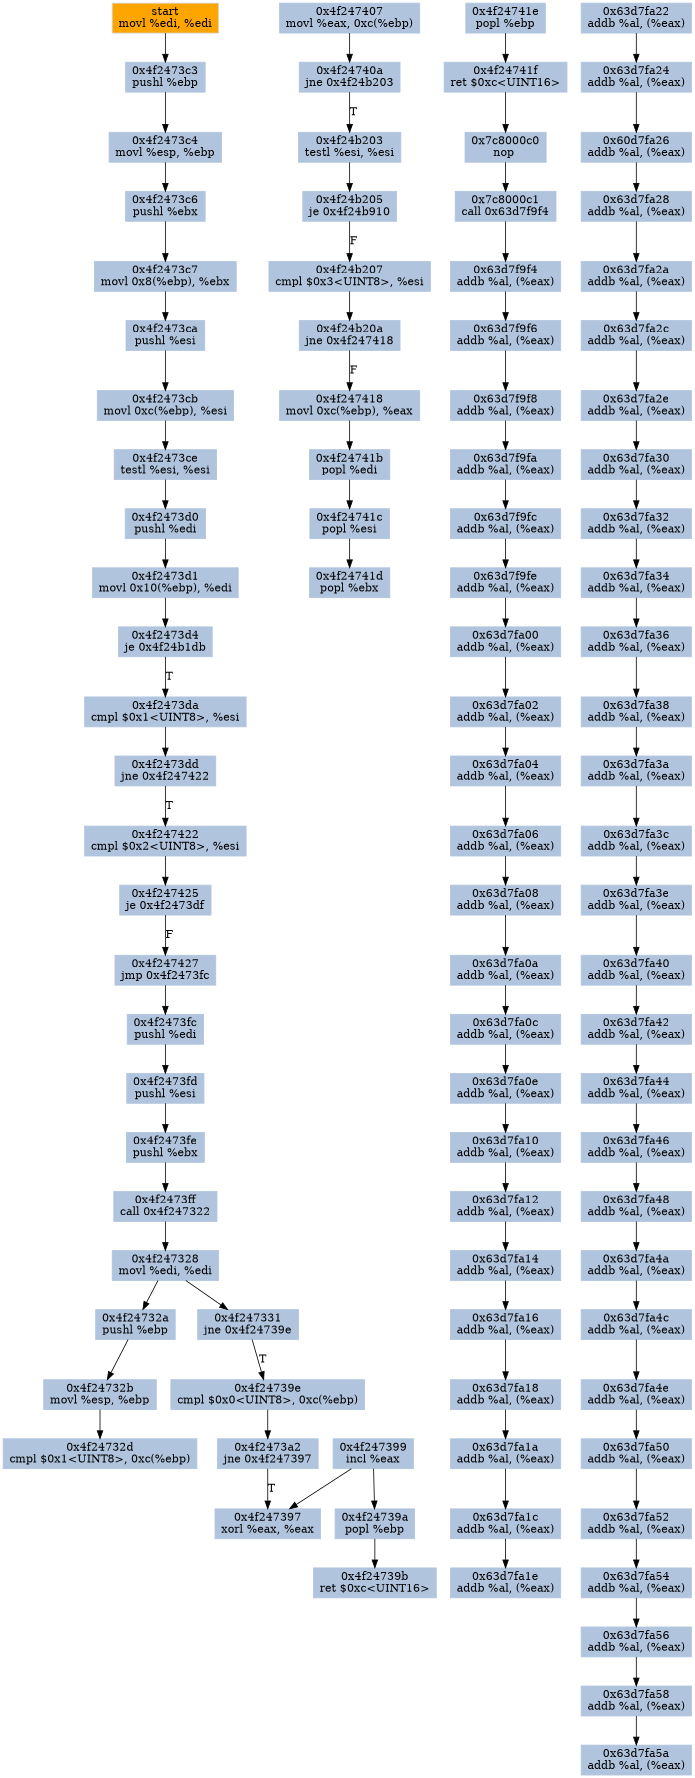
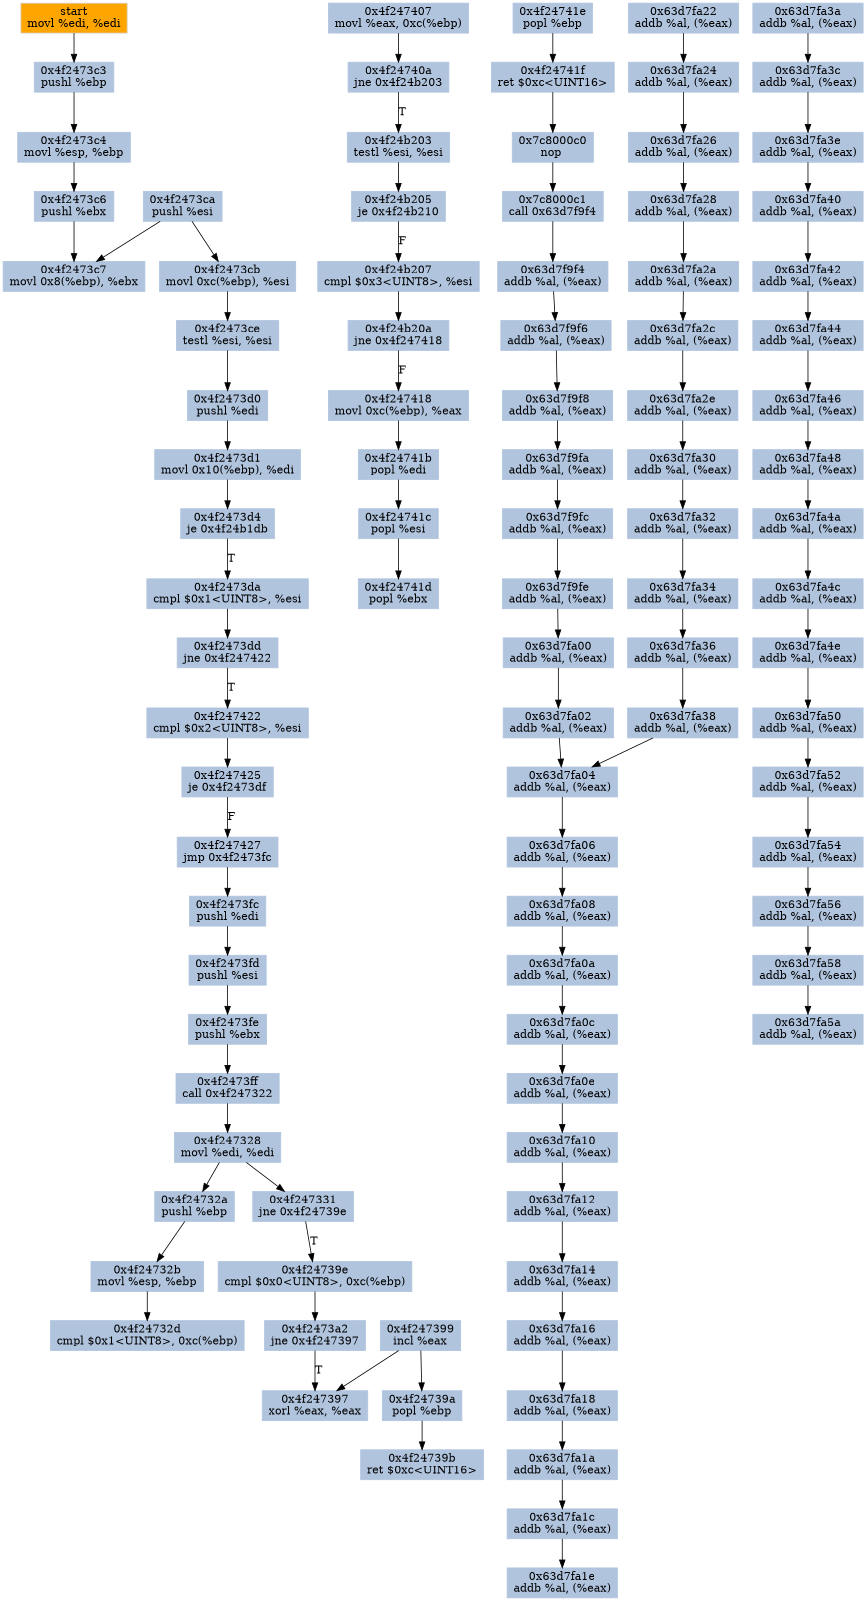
(636, 147) -> (684, 147)
(350, 206) -> (398, 206)
(165, 302) -> (132, 239)
(636, 737) -> (626, 751)
